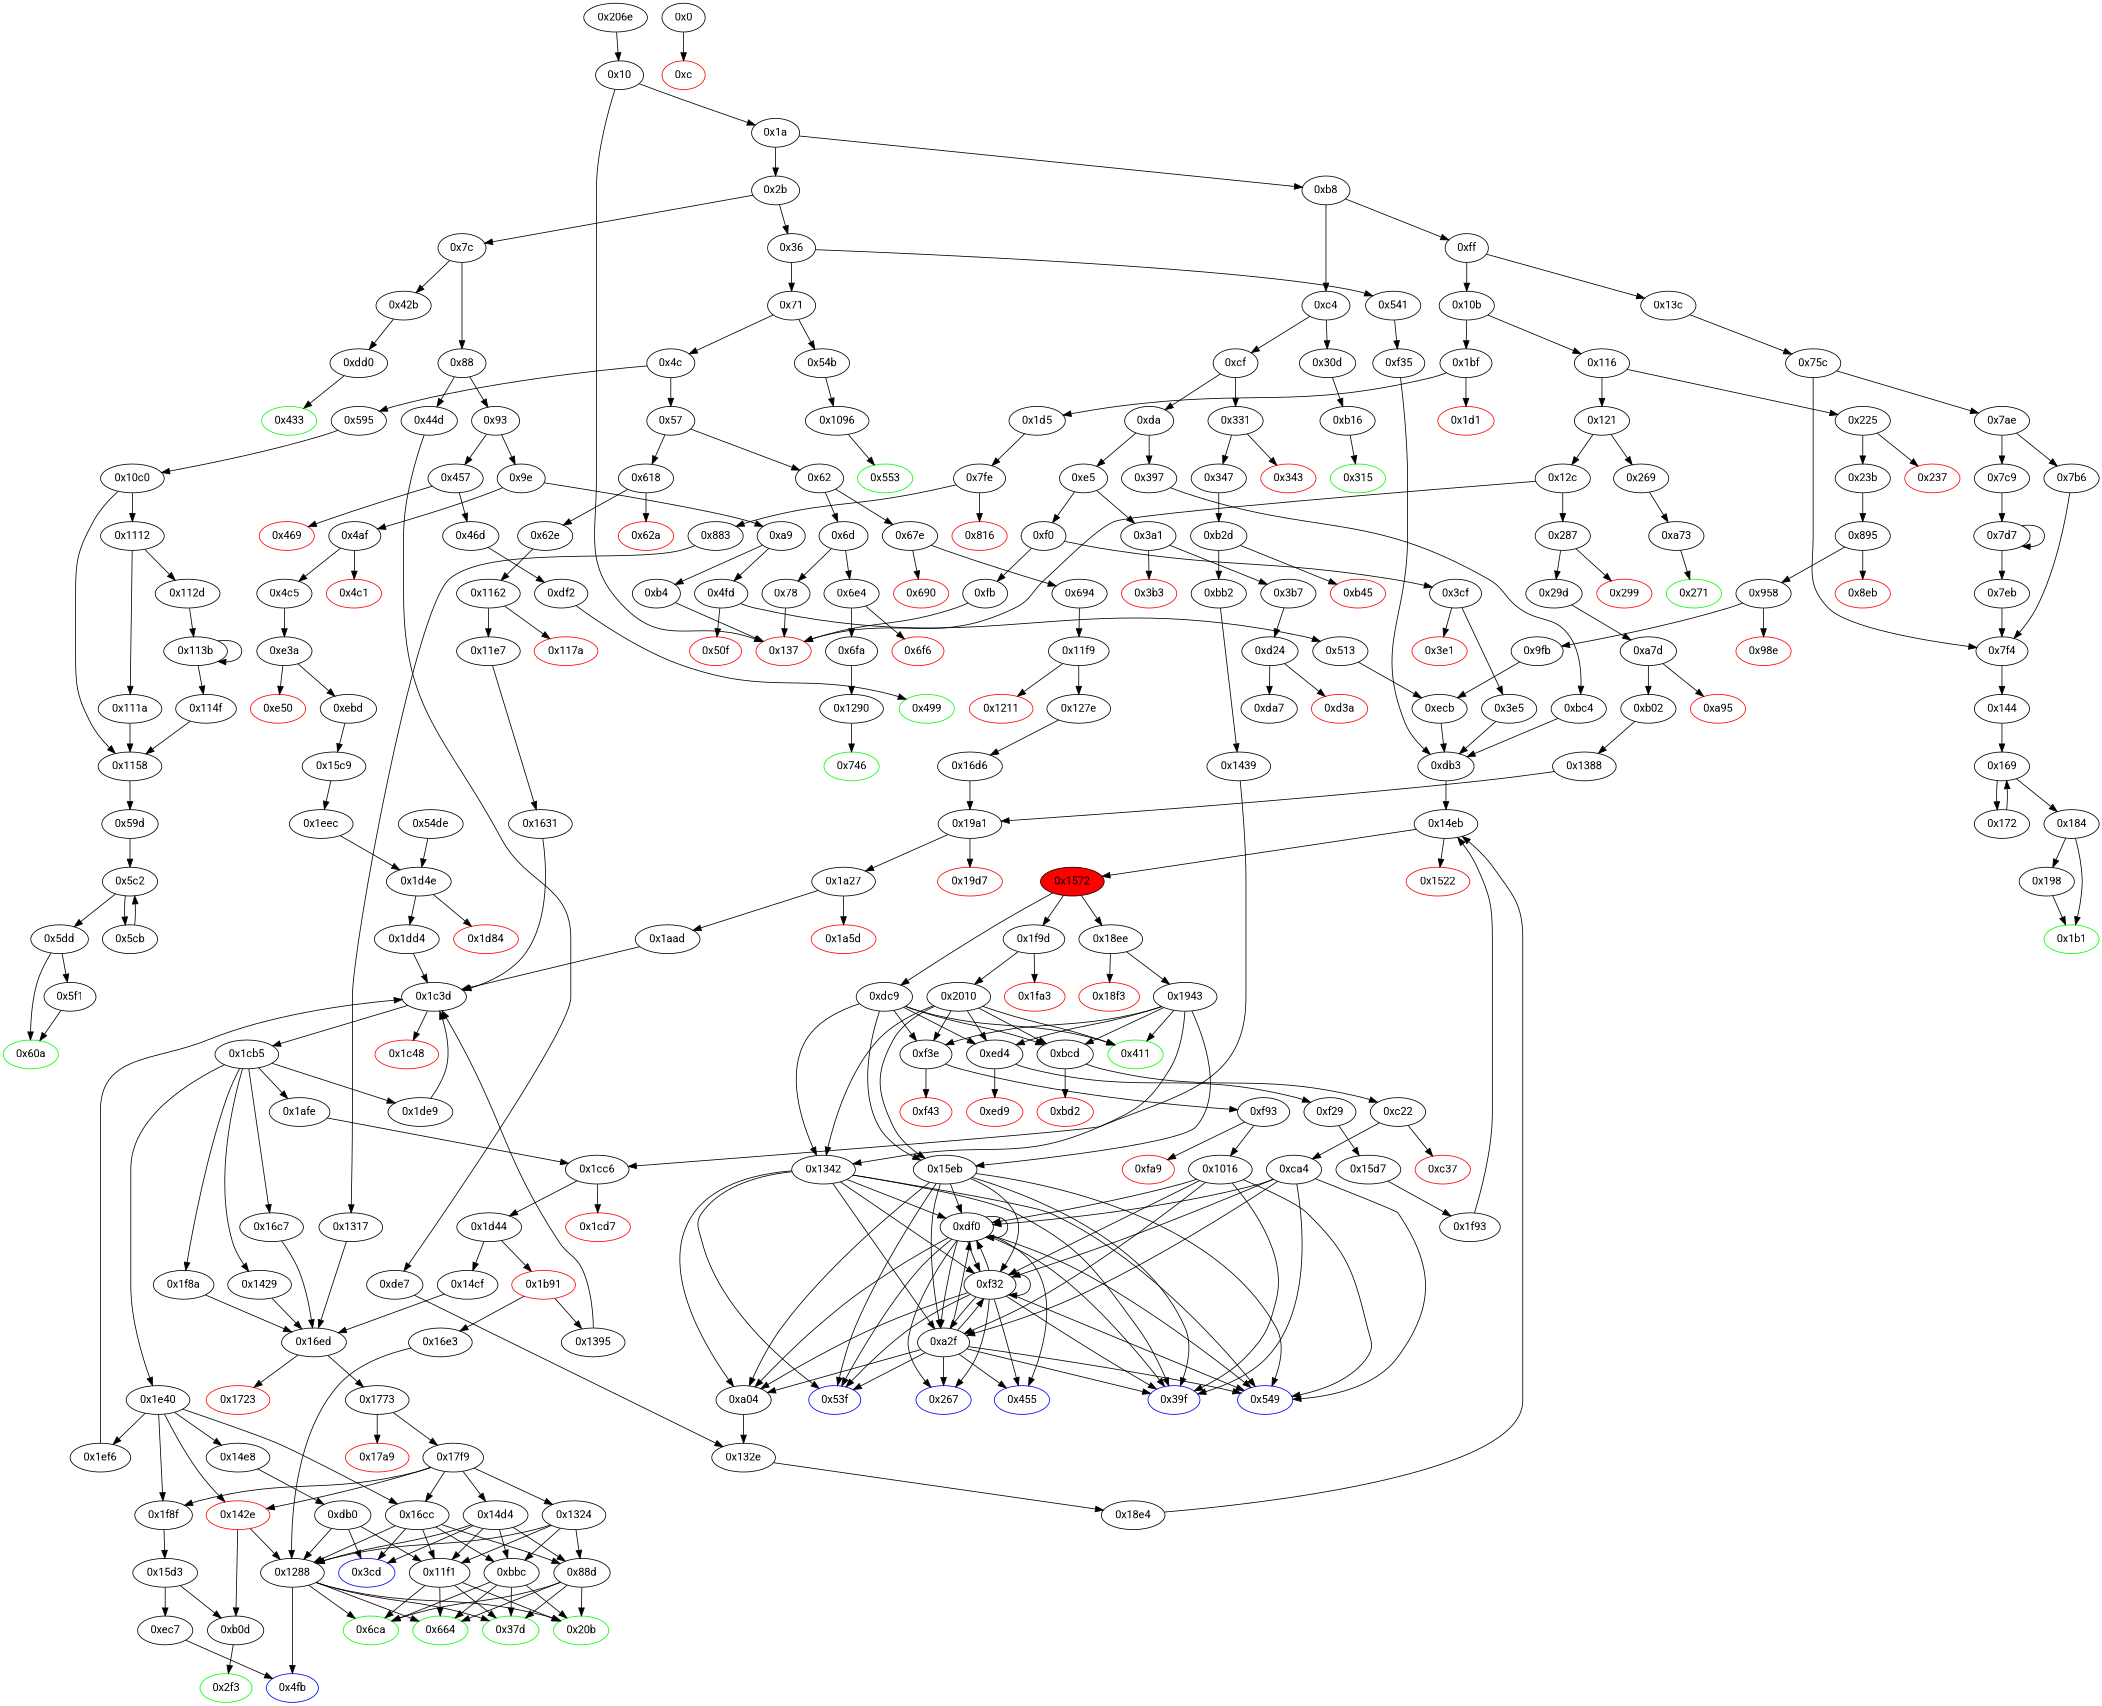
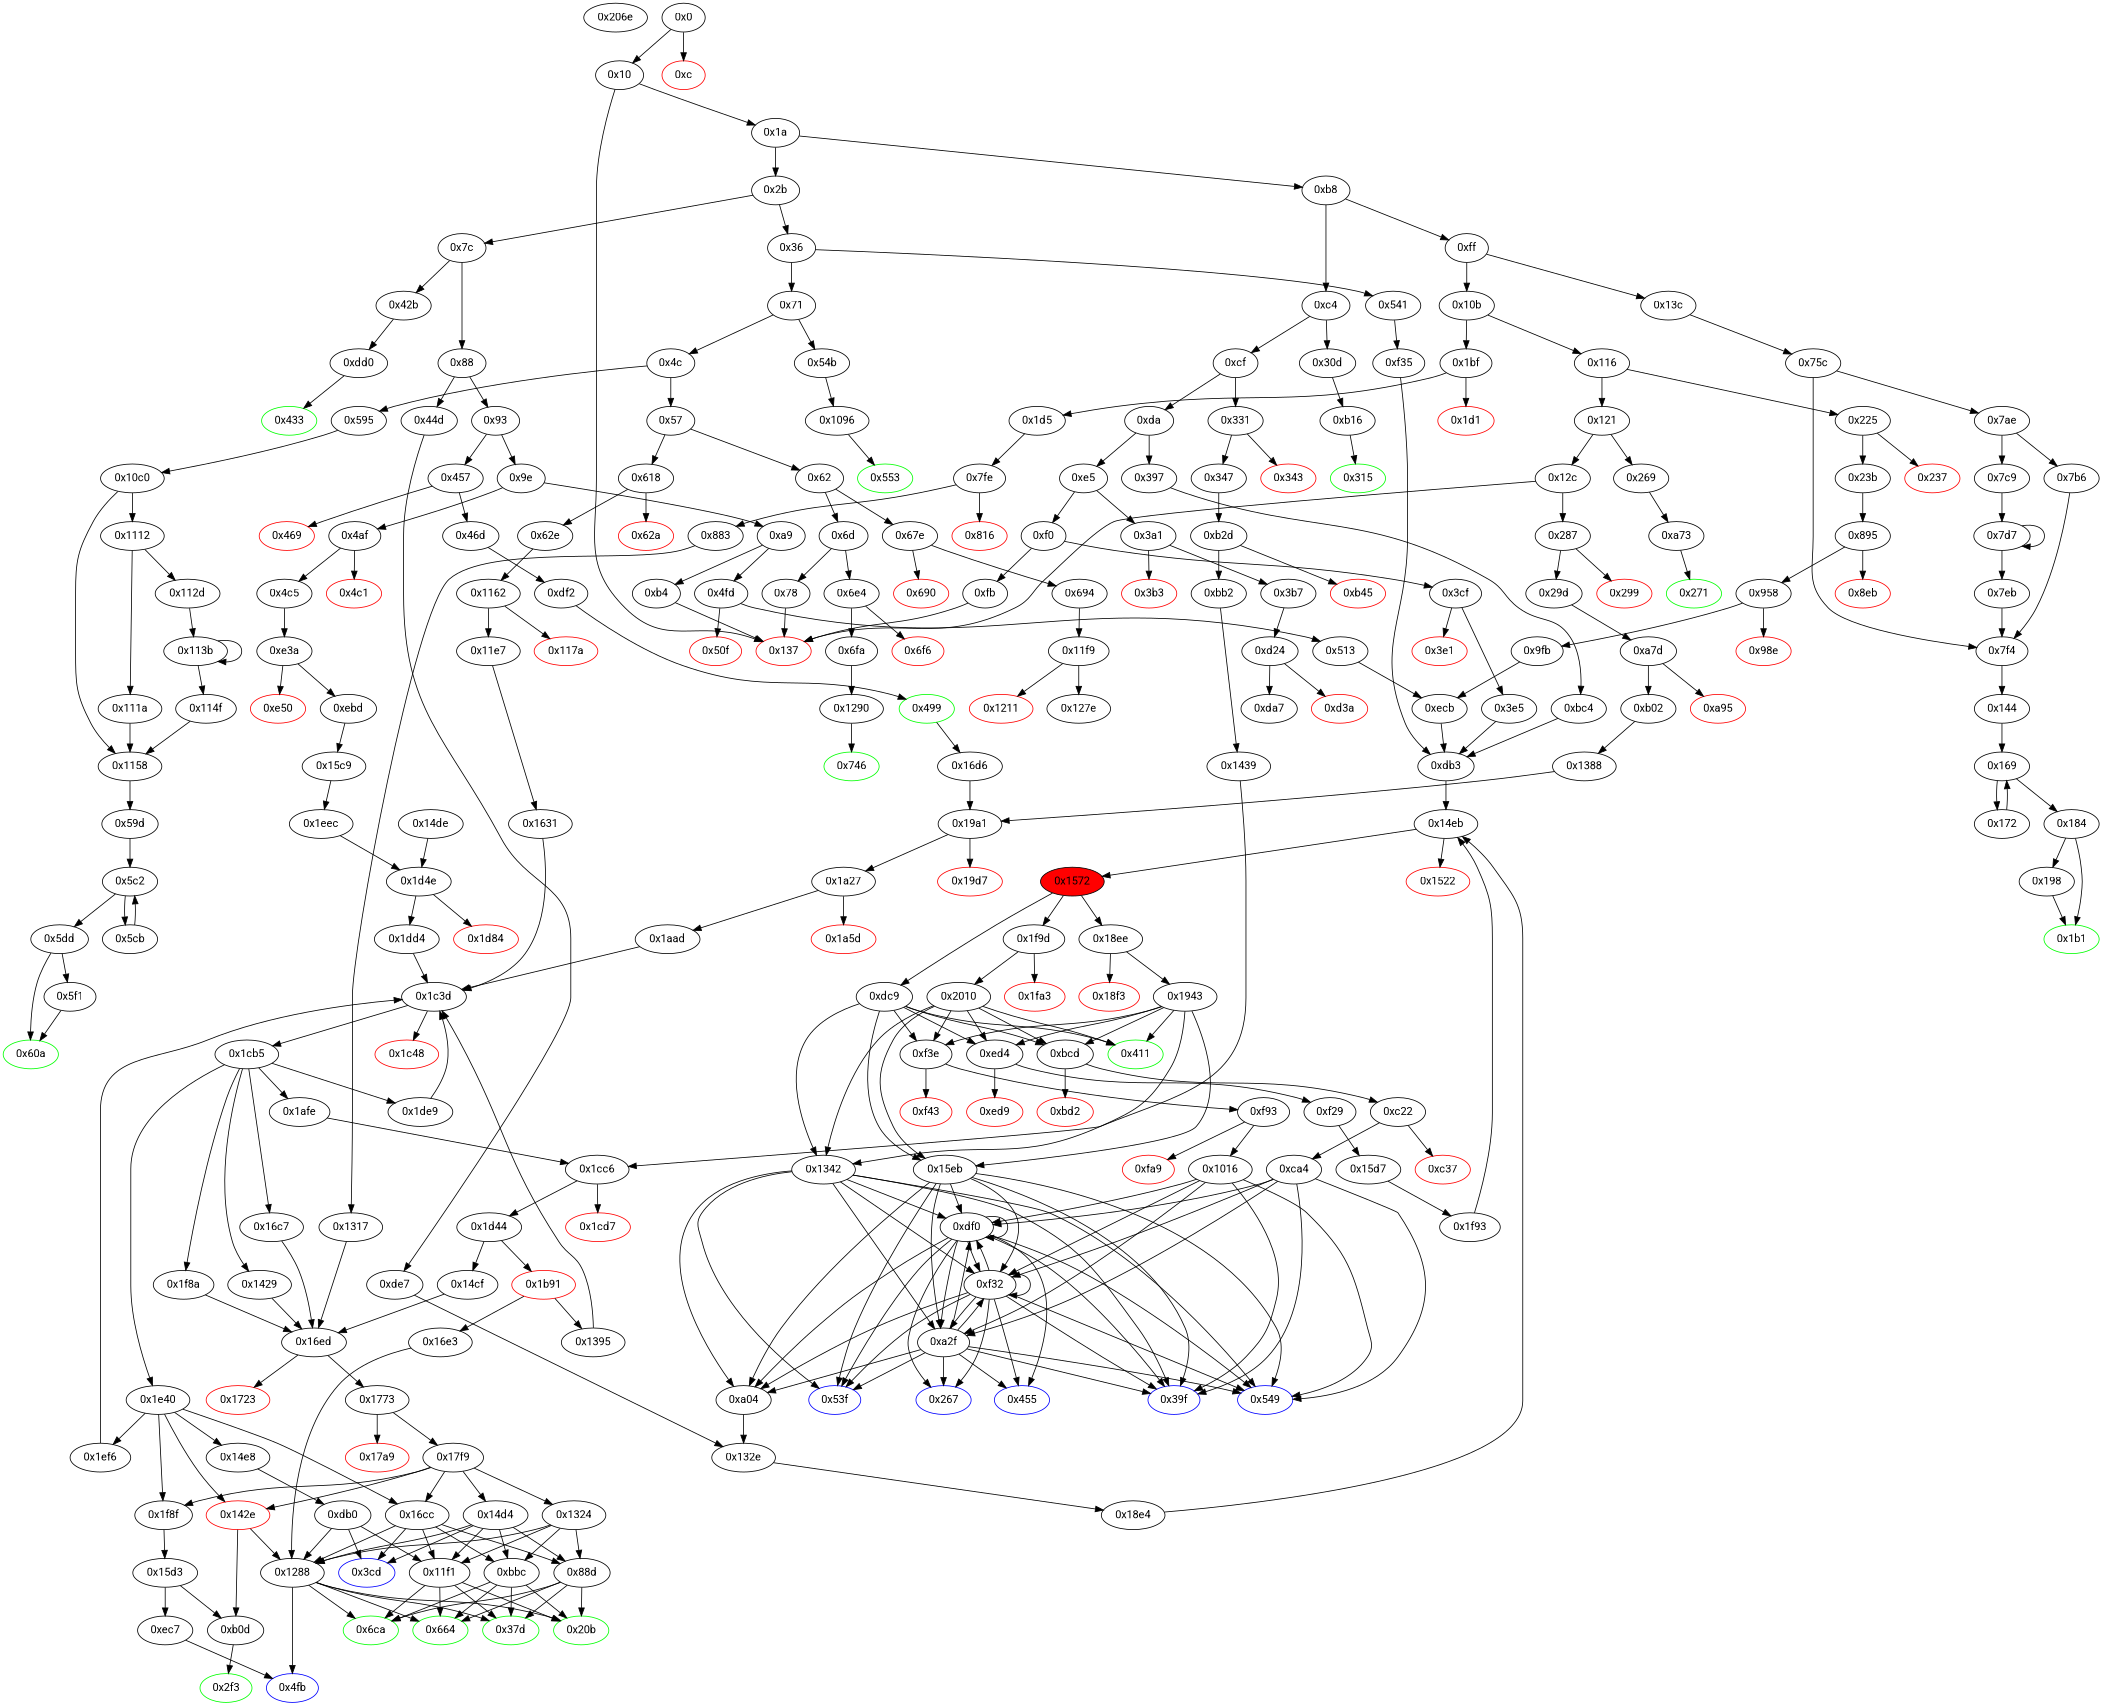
(617, 42) -> (655, 44)
(1028, 736) -> (946, 734)
(431, 824) -> (431, 824)
